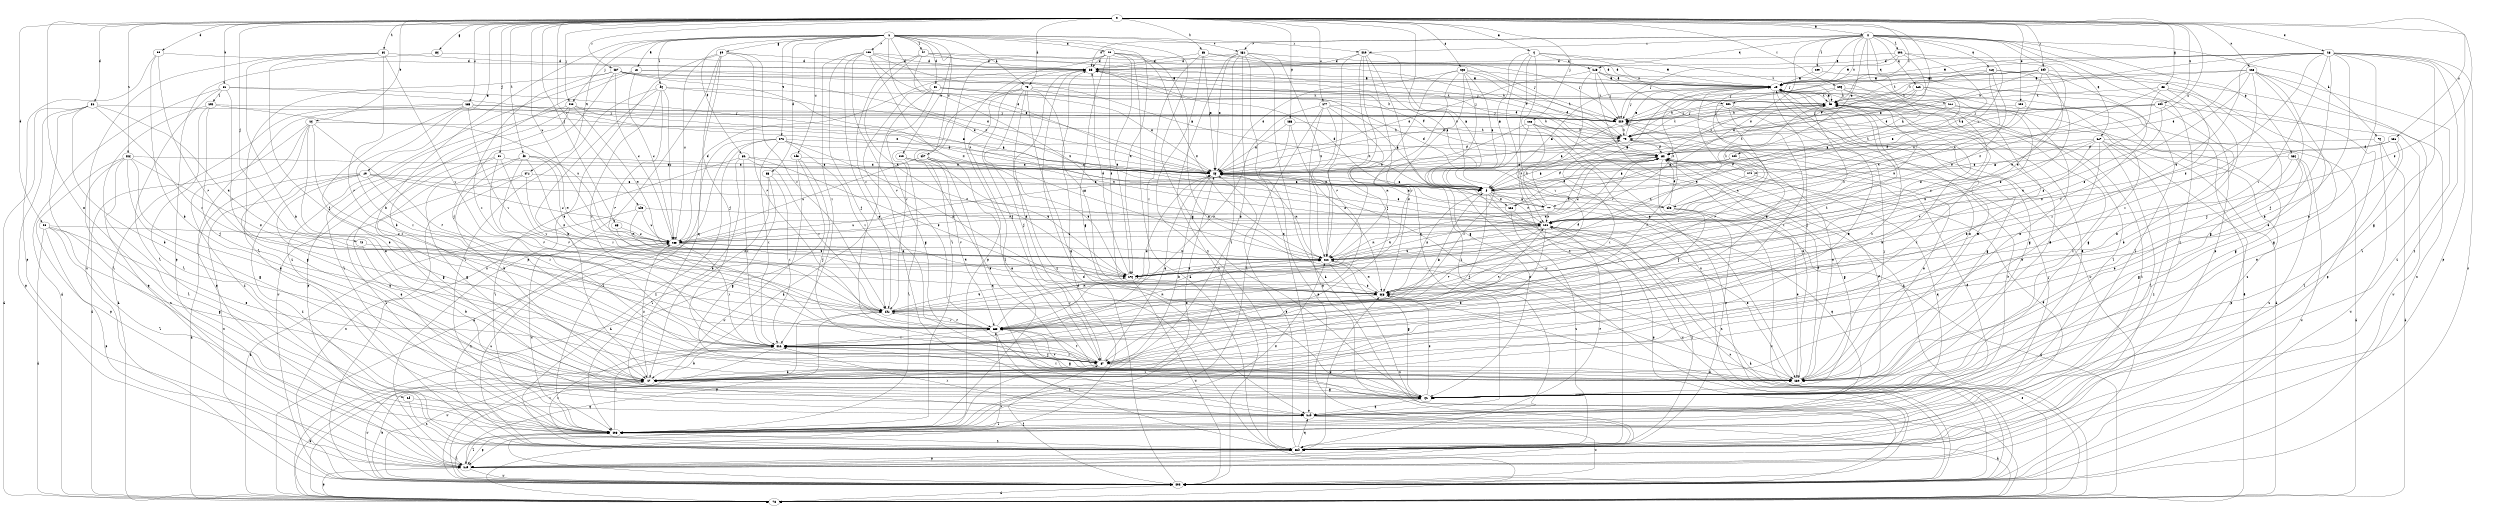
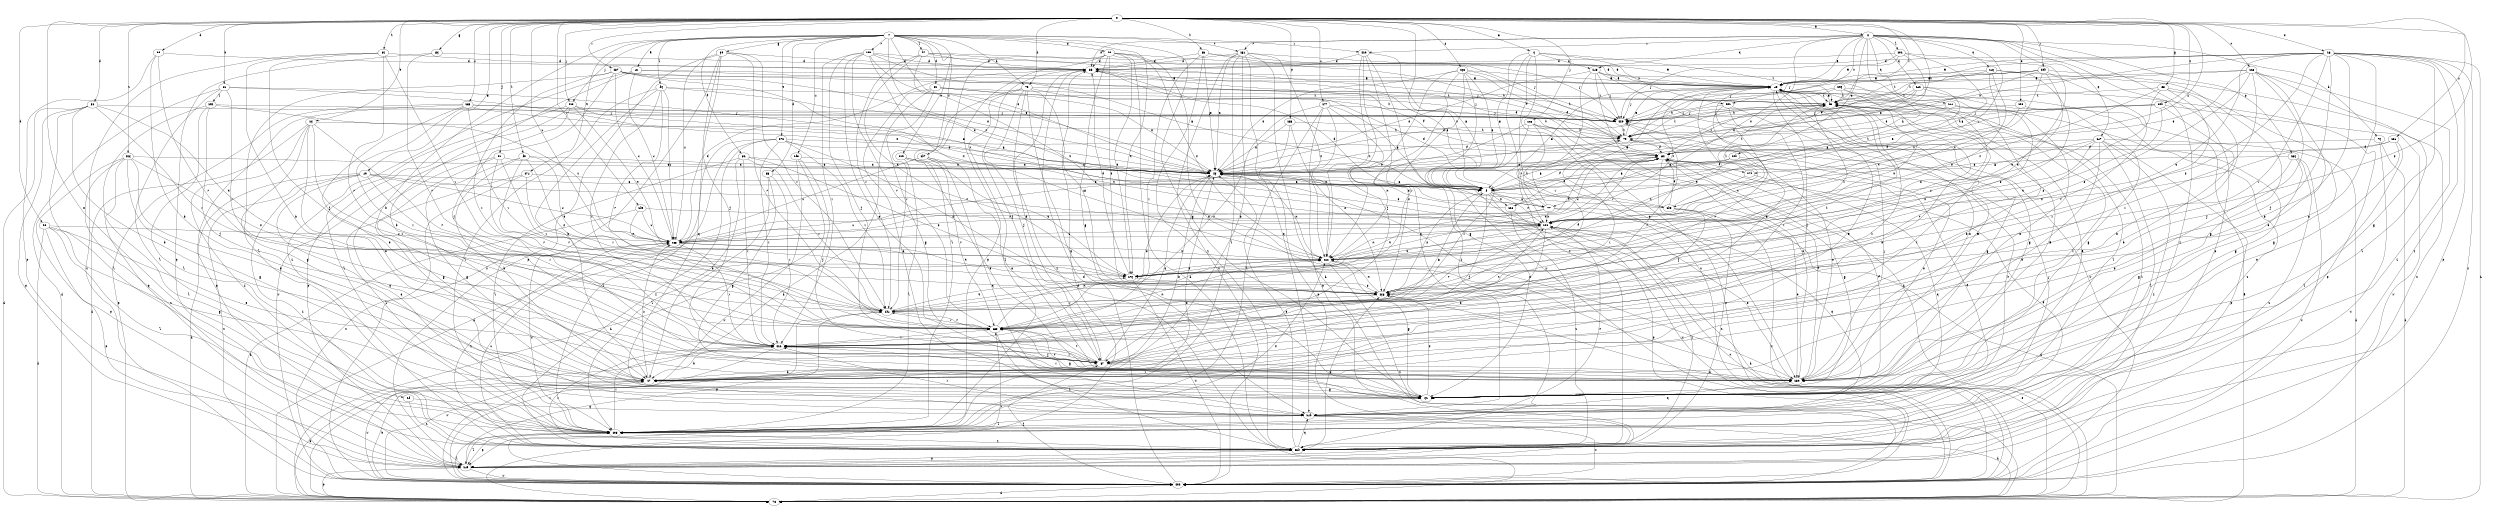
(1592, 23) -> none
(889, 35) -> (889, 35)
(1817, 70) -> none
(1555, 157) -> none
(1708, 162) -> (1713, 165)
(1037, 197) -> none
(617, 226) -> none
(361, 243) -> none
(878, 253) -> none
(1339, 277) -> (623, 268)
(119, 303) -> (119, 303)
(1368, 407) -> (1566, 404)
(2275, 476) -> (2368, 495)
